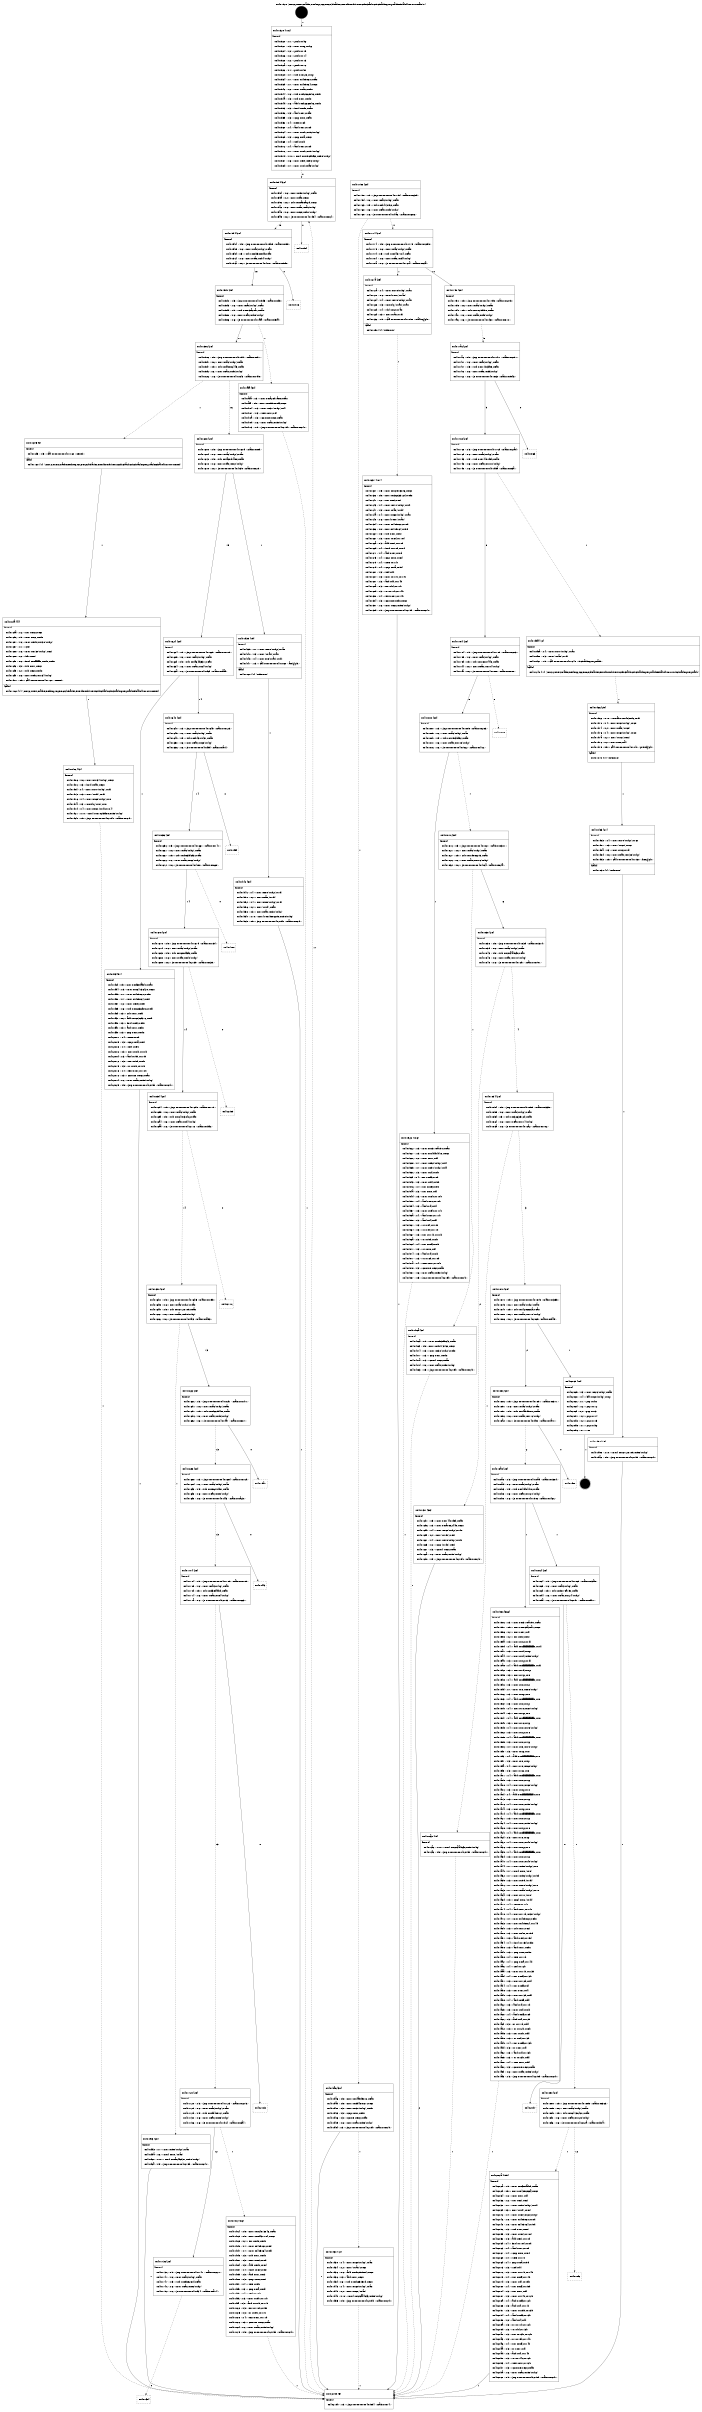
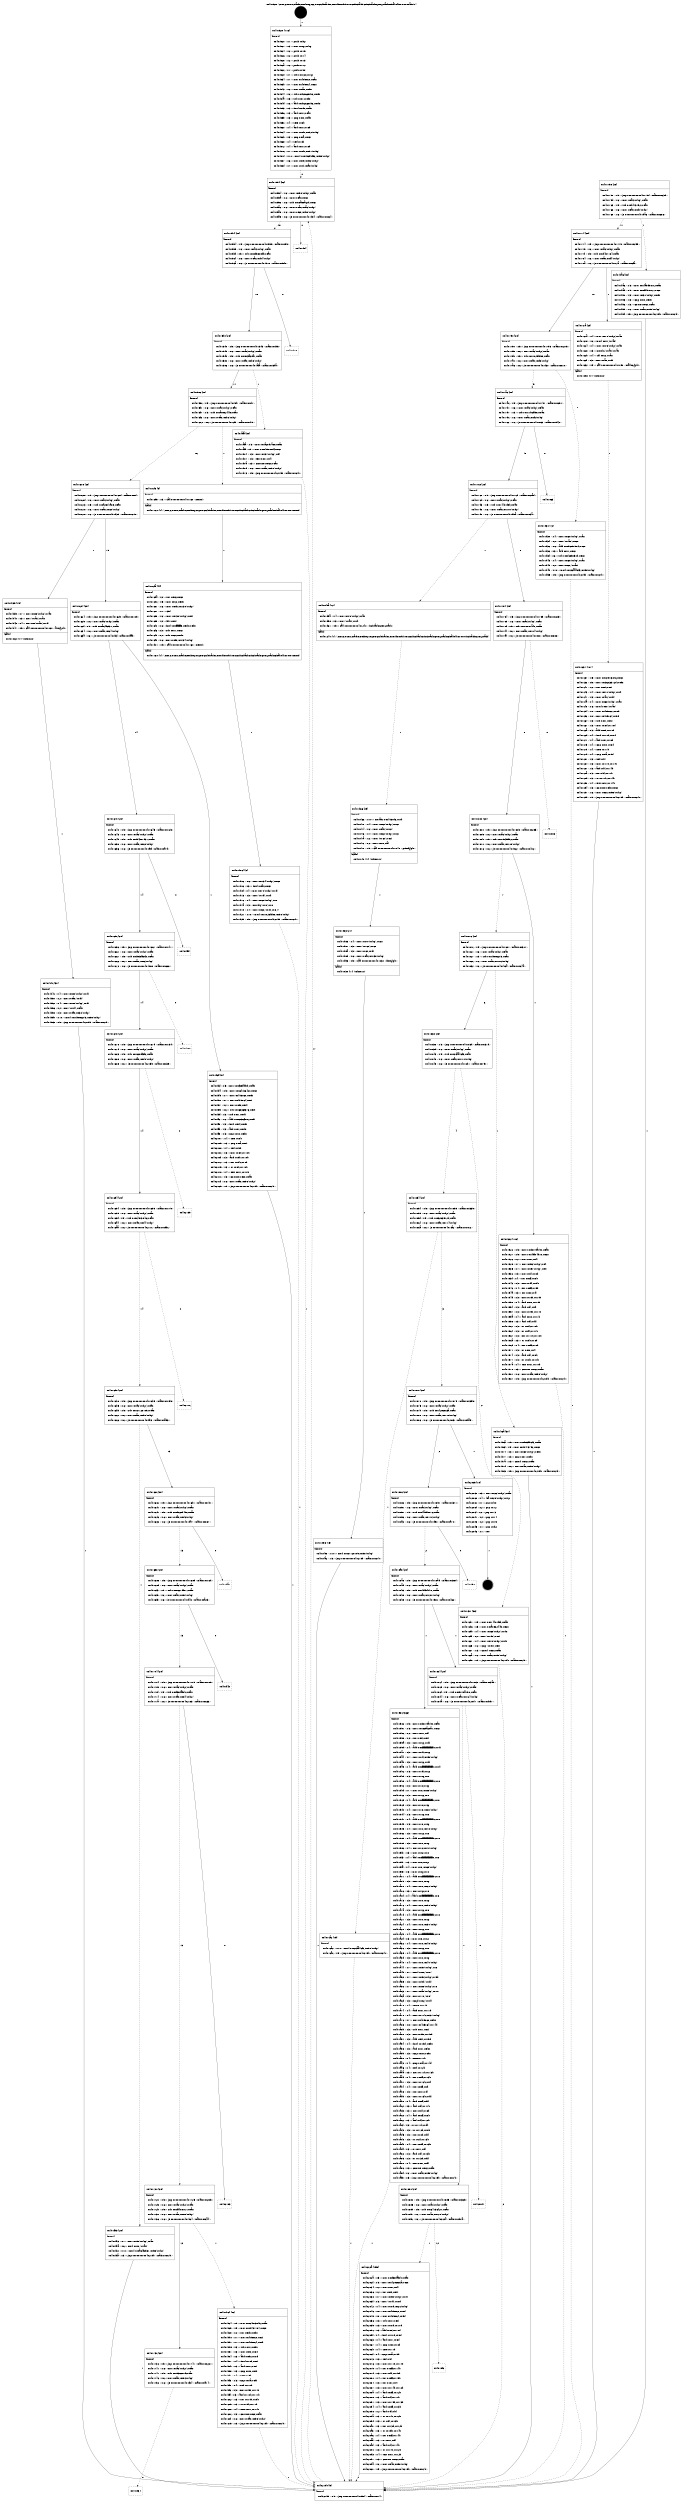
(562, 1865) -> (477, 1952)
(411, 1886) -> (531, 2039)
(418, 1985) -> (502, 2111)
(359, 2189) -> (578, 443)
